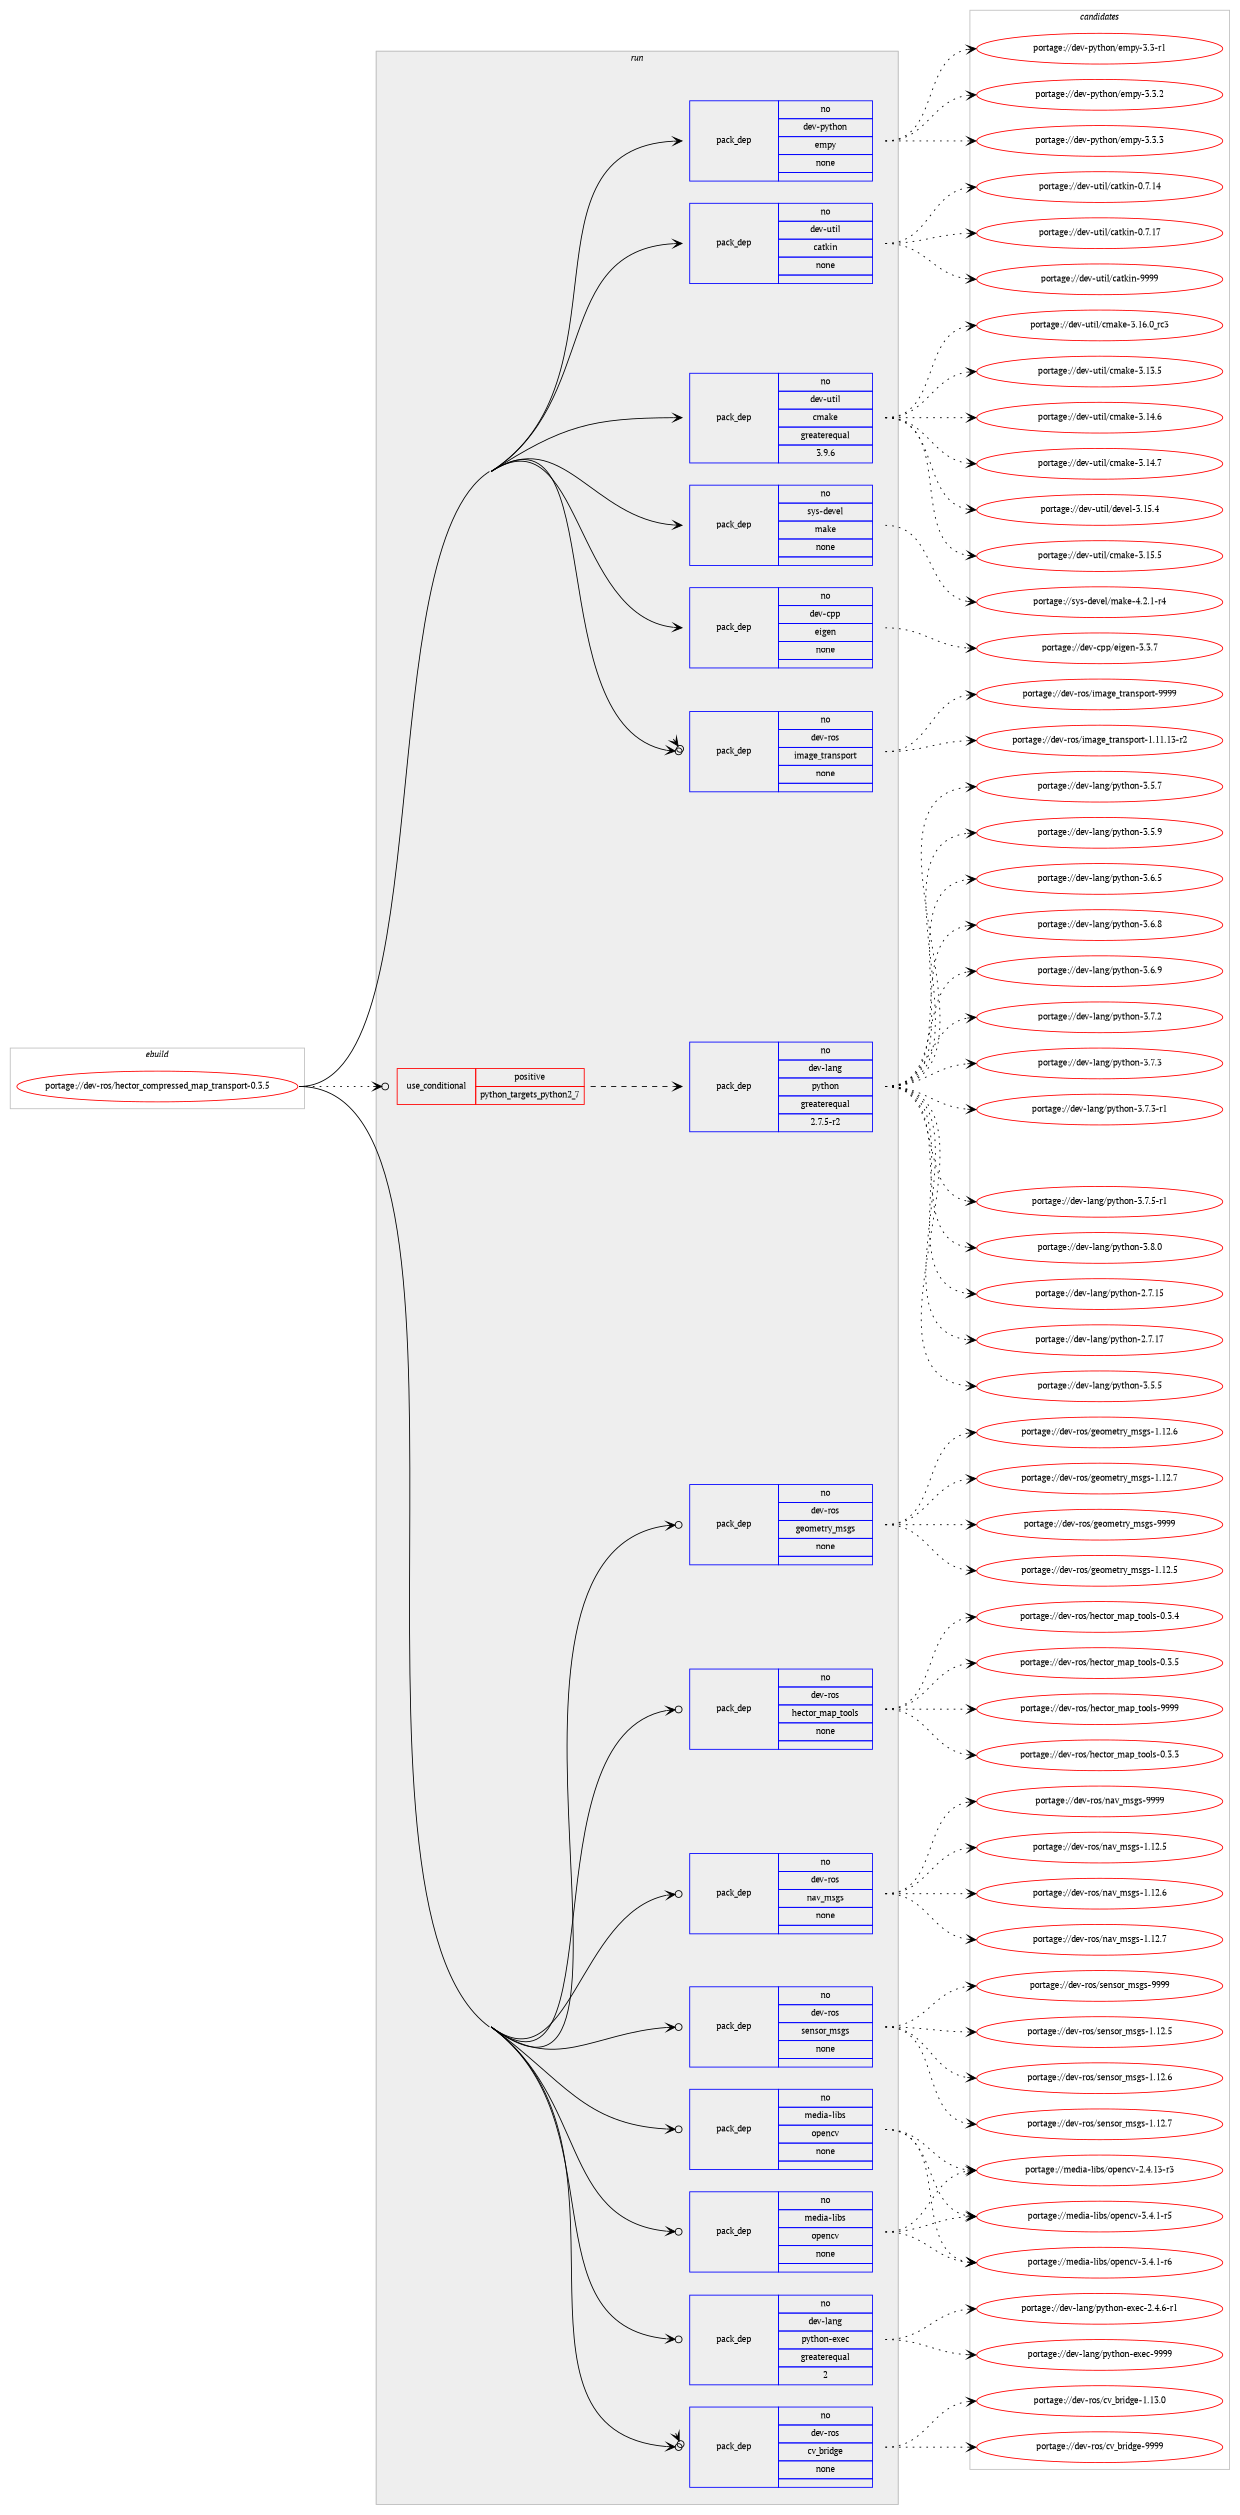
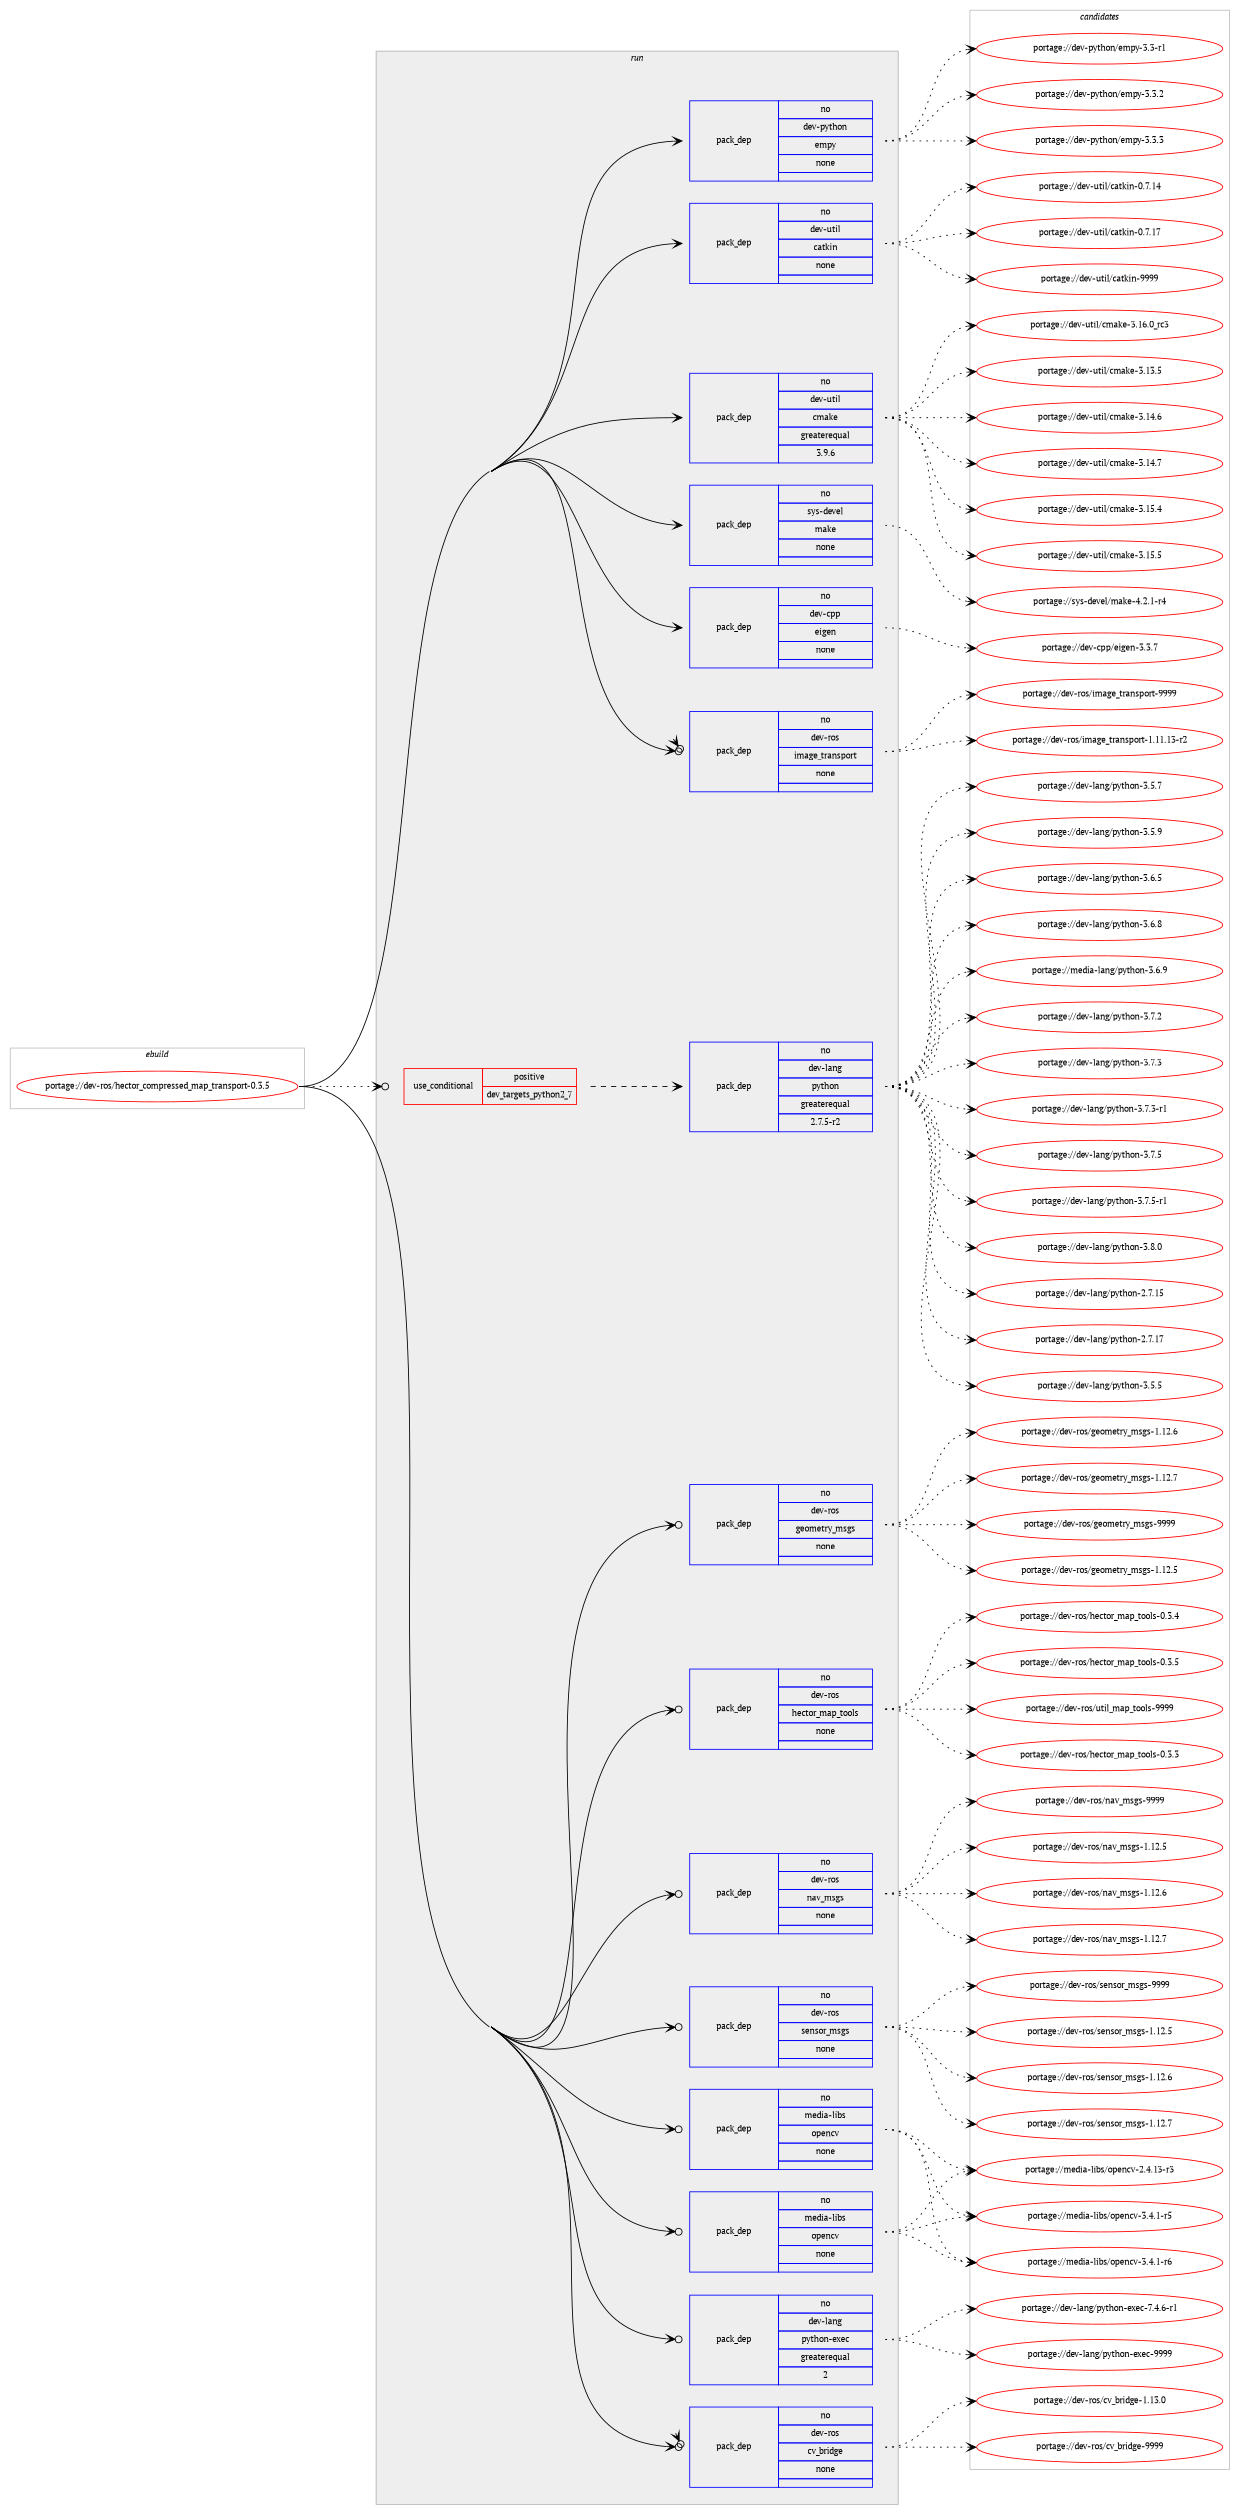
(1100, 510) -> (1100, 510)
(1100, 971) -> (1100, 971)
(530, 1095) -> (530, 1095)
none -> (1100, 1156)
(1100, 1709) -> (1100, 1709)
(1100, 2309) -> (1100, 2309)
